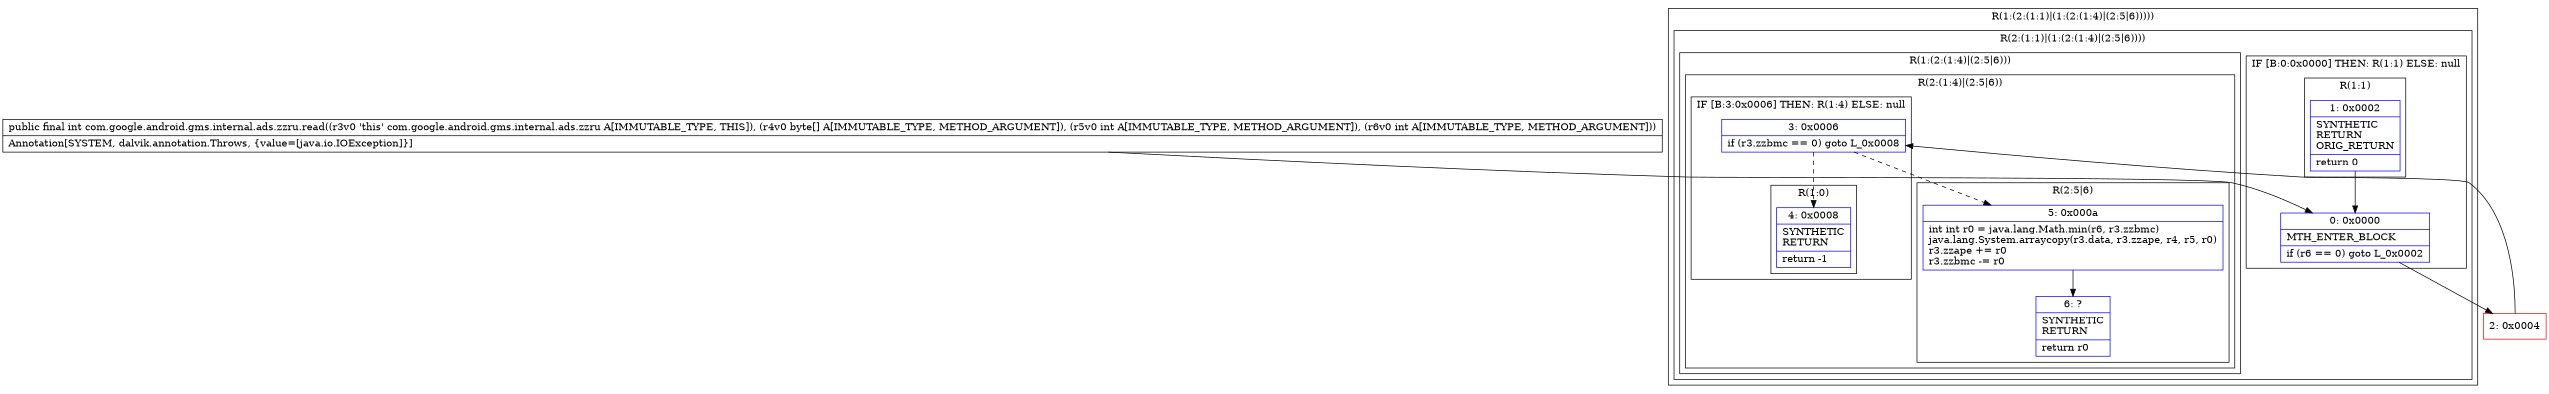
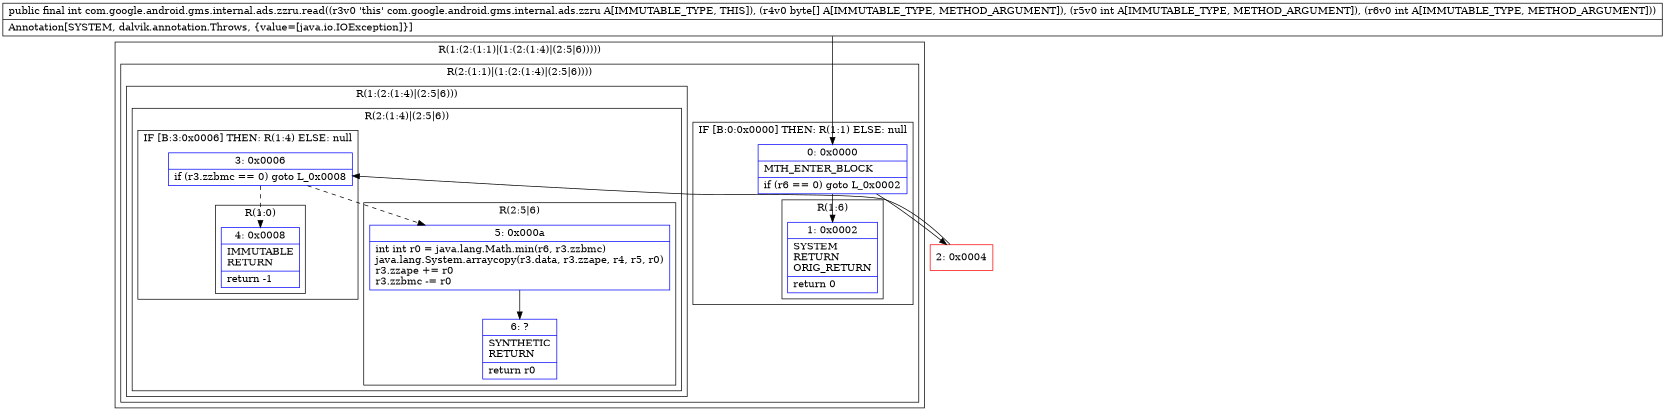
(2355, 86) -> (833, 208)
(2347, 125) -> (816, 247)
(2355, 188) -> (833, 204)
(1814, 232) -> (260, 252)
